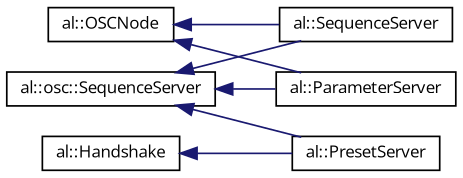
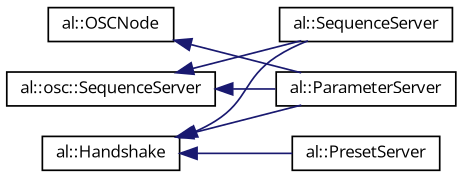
(236, 25) -> (254, 78)
none -> (247, 119)
(247, 123) -> none
